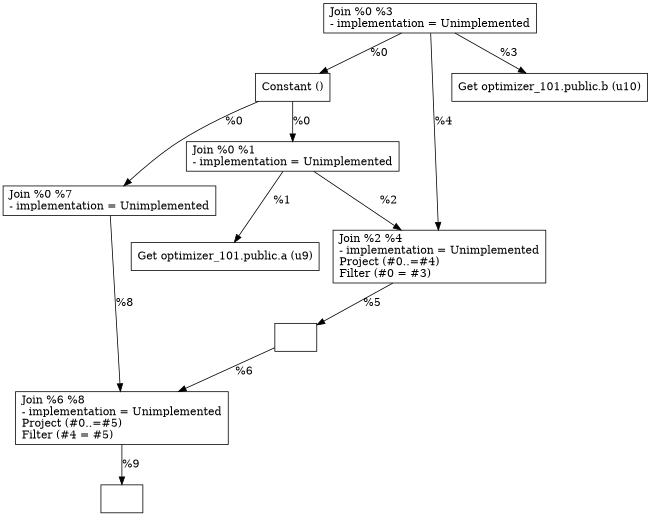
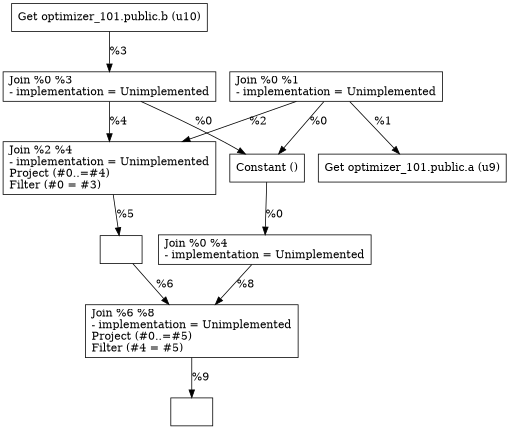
(487, 51) -> (109, 48)
(293, 118) -> (304, 125)
(109, 201) -> (265, 250)
